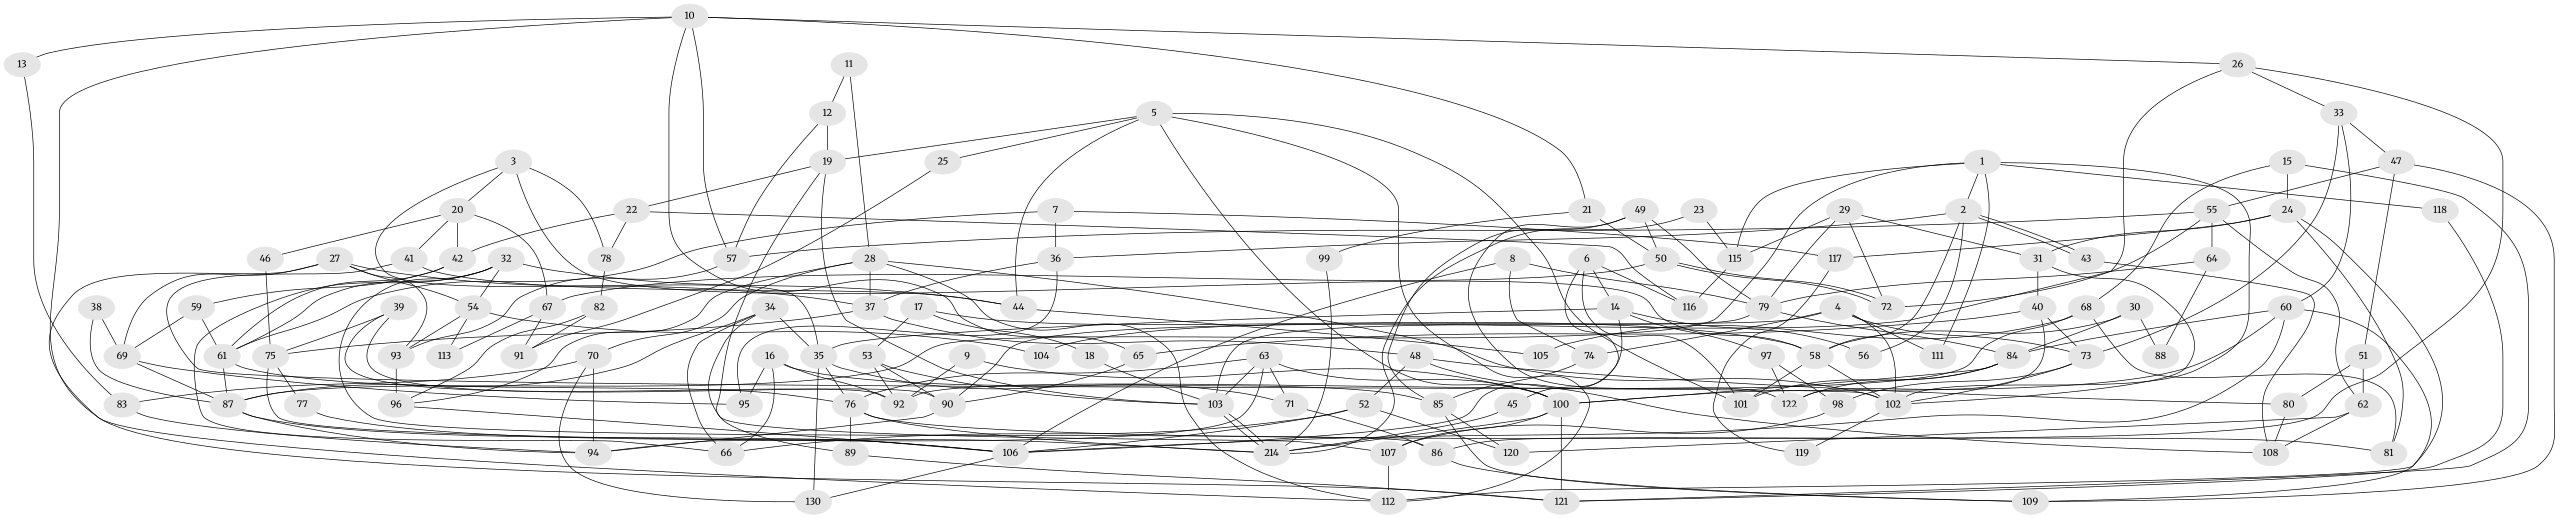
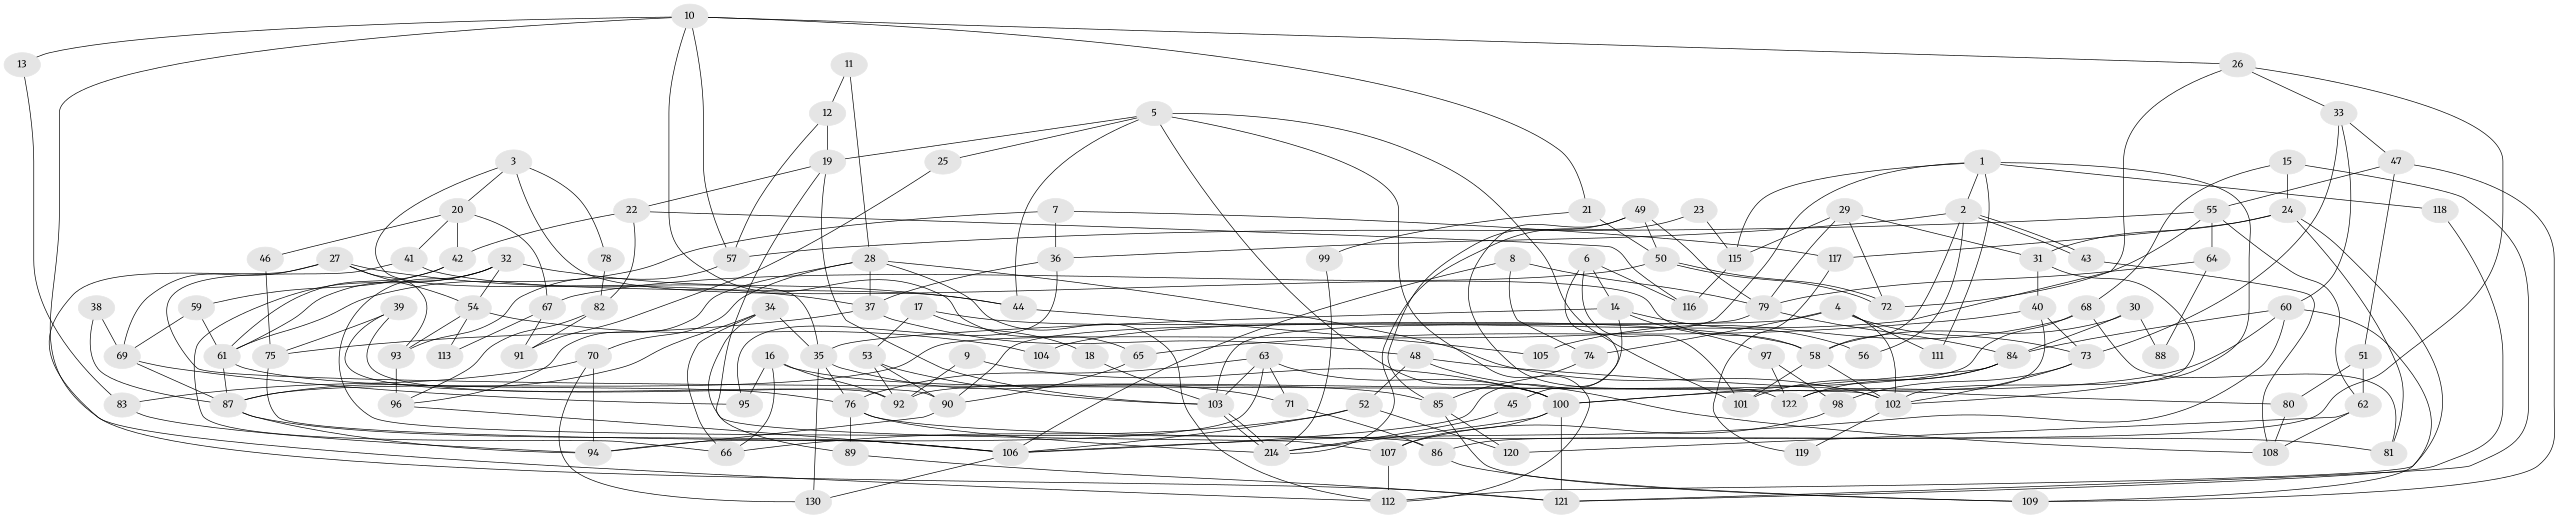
(619, 235) -> (633, 264)
(302, 405) -> none
